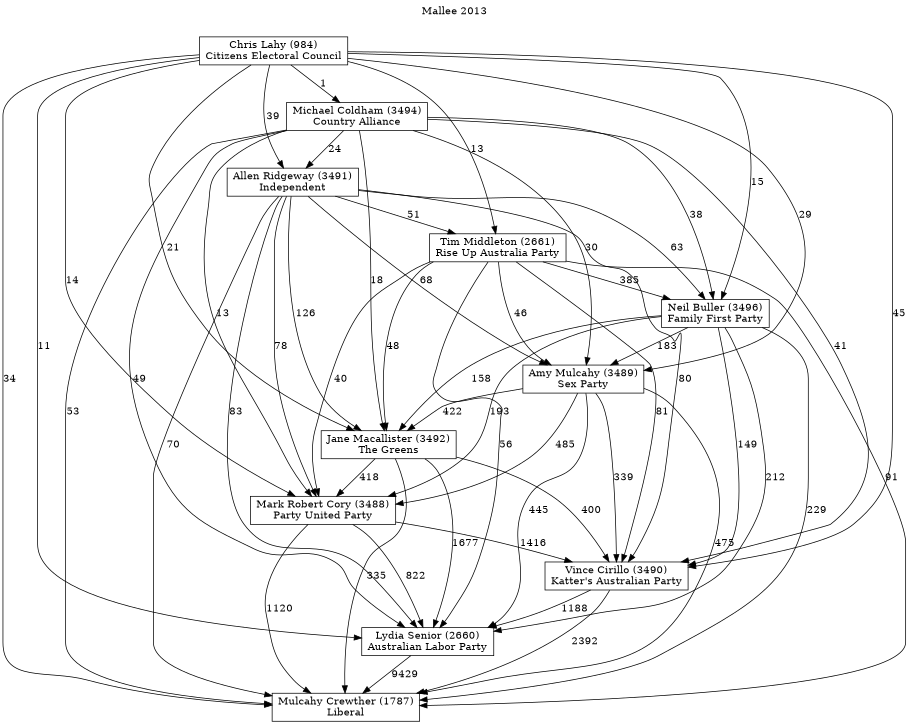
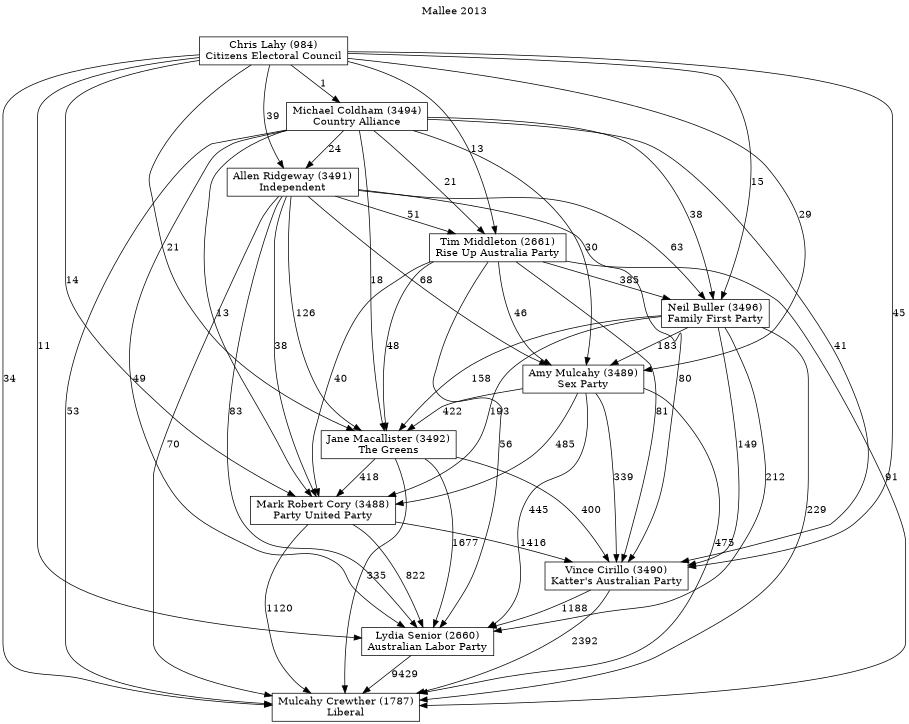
none -> (427, 179)
(281, 346) -> (281, 346)
